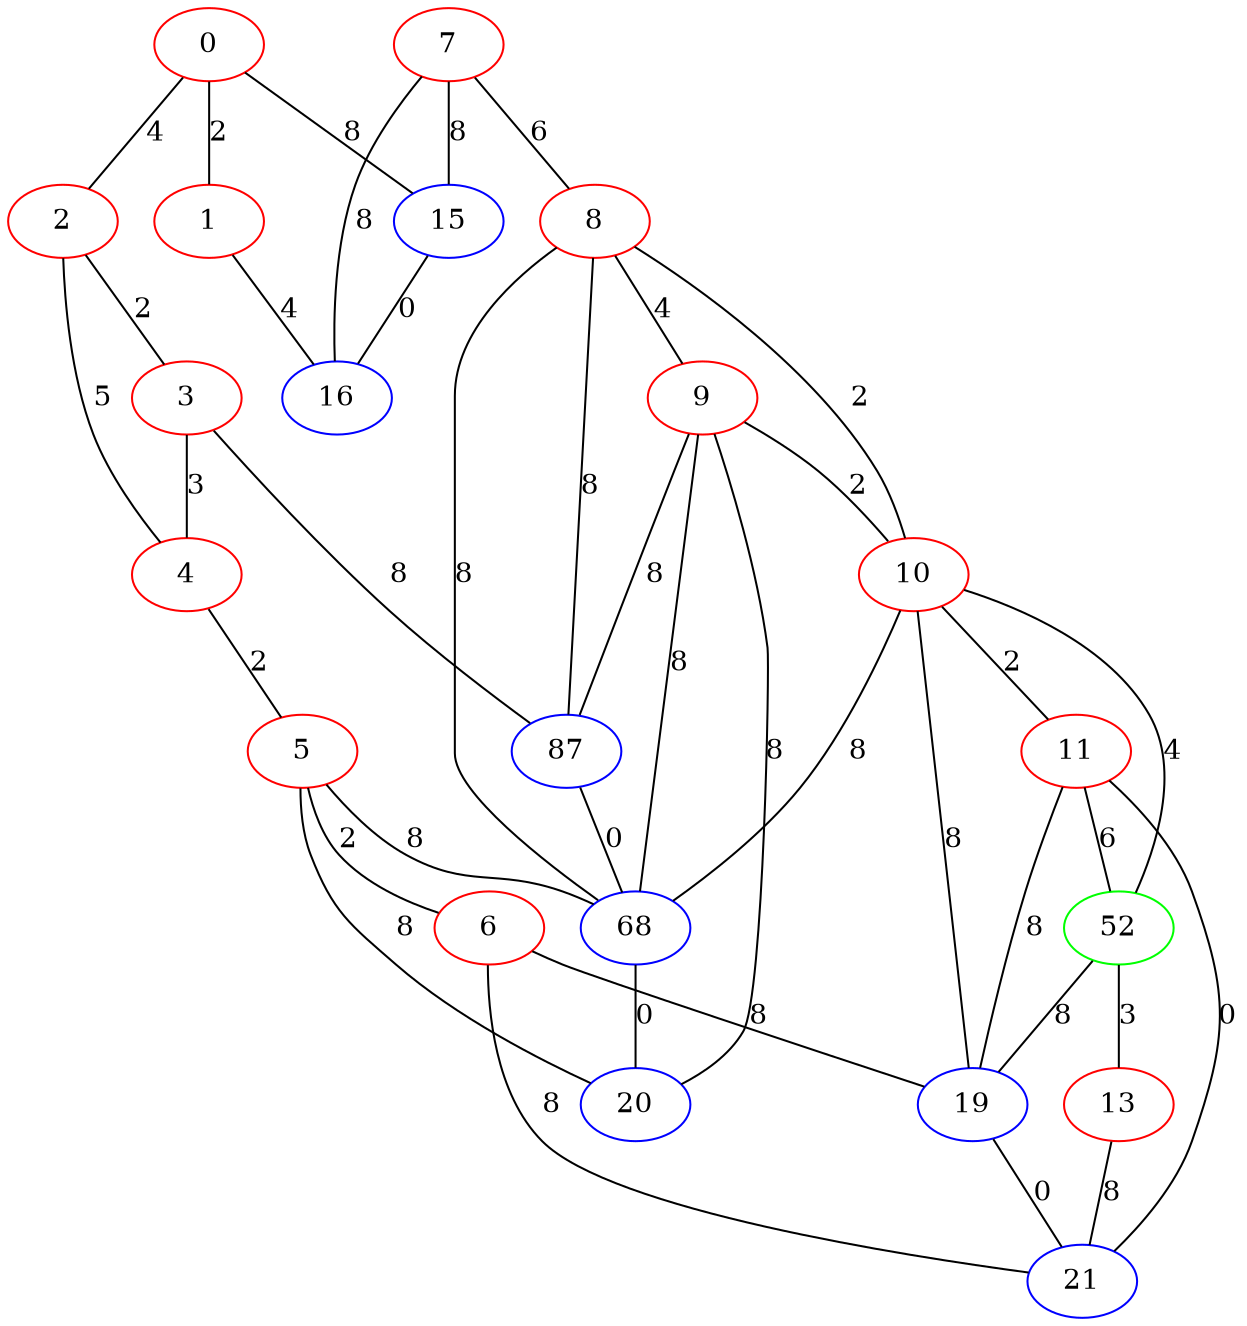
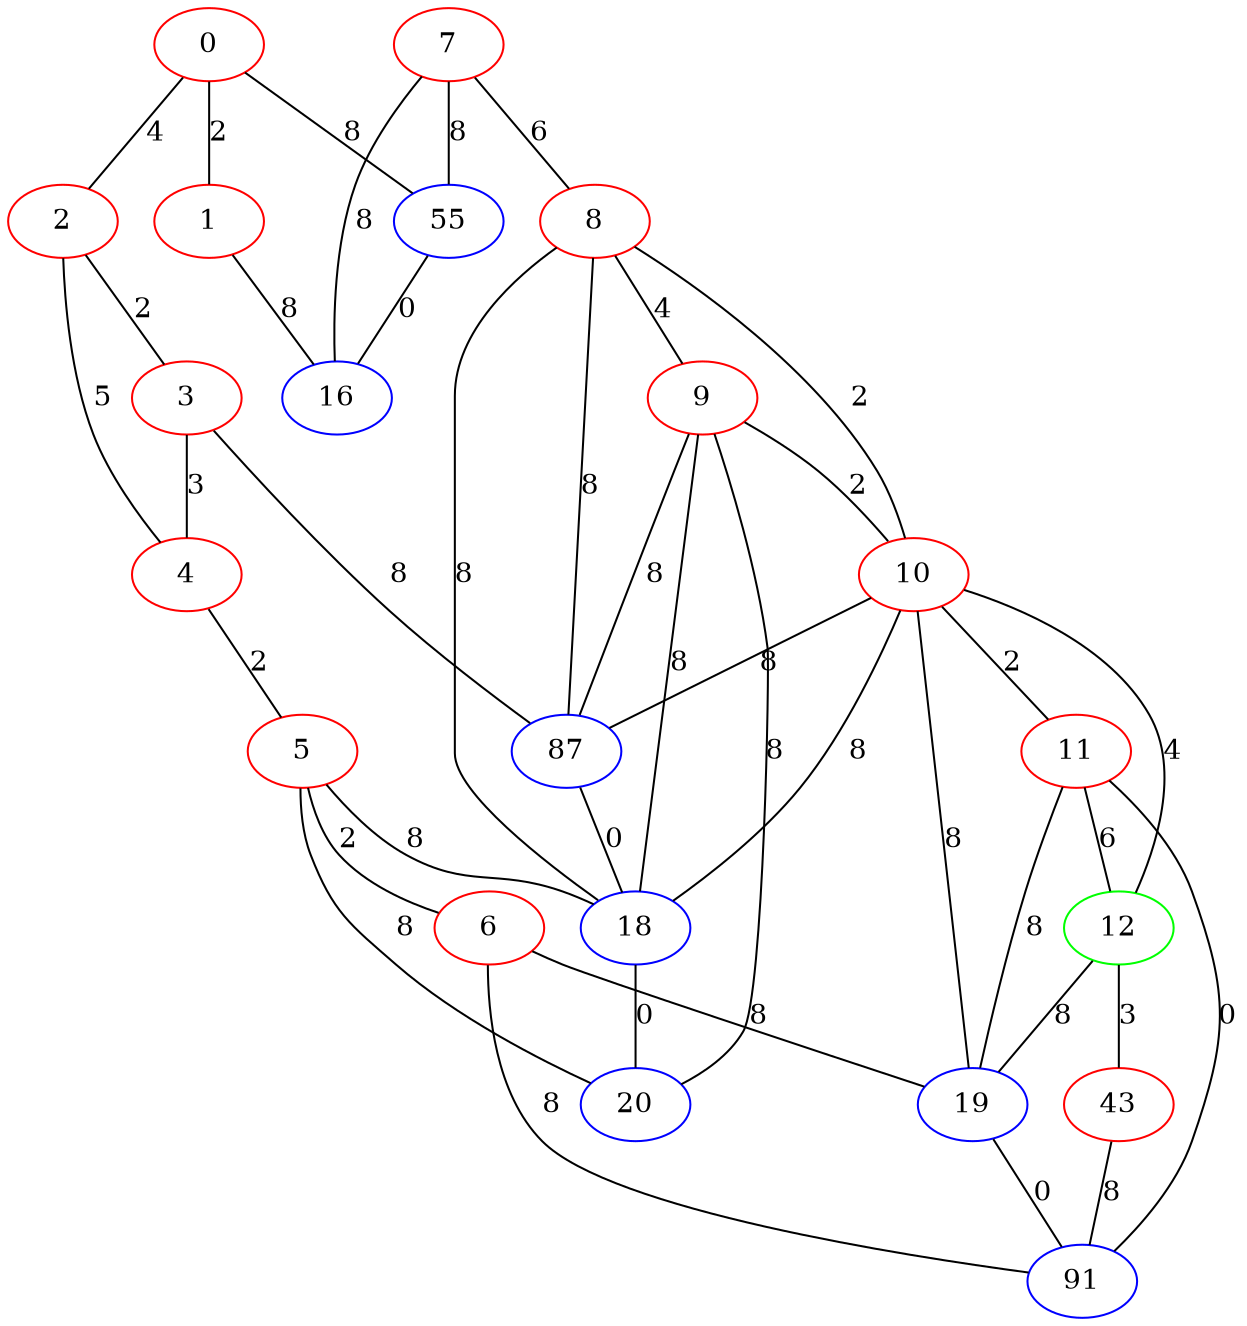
(449, 221) -> (449, 221)
(290, 310) -> (290, 310)
none -> (740, 663)
(636, 928) -> (636, 928)
(1119, 928) -> (1119, 928)
(1119, 1105) -> (1119, 1105)
(1082, 1281) -> (1082, 1281)
